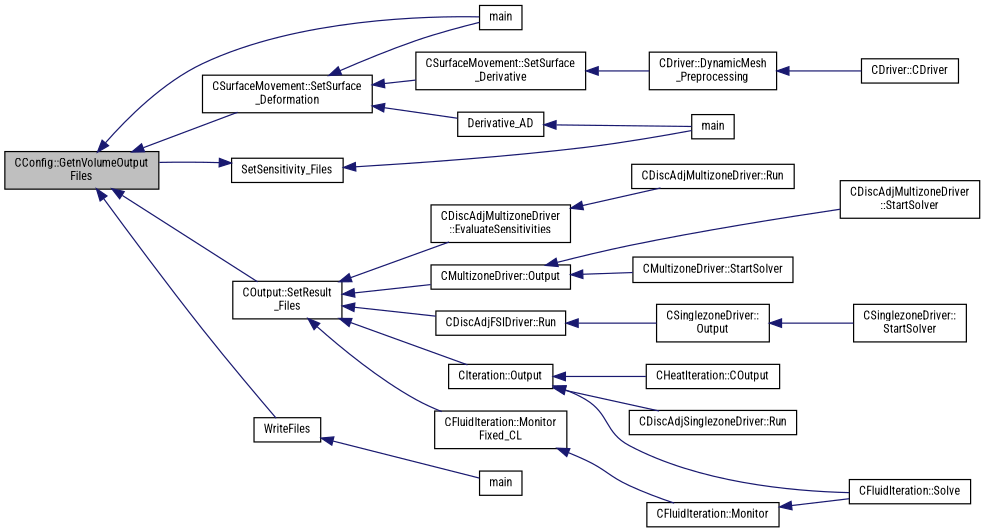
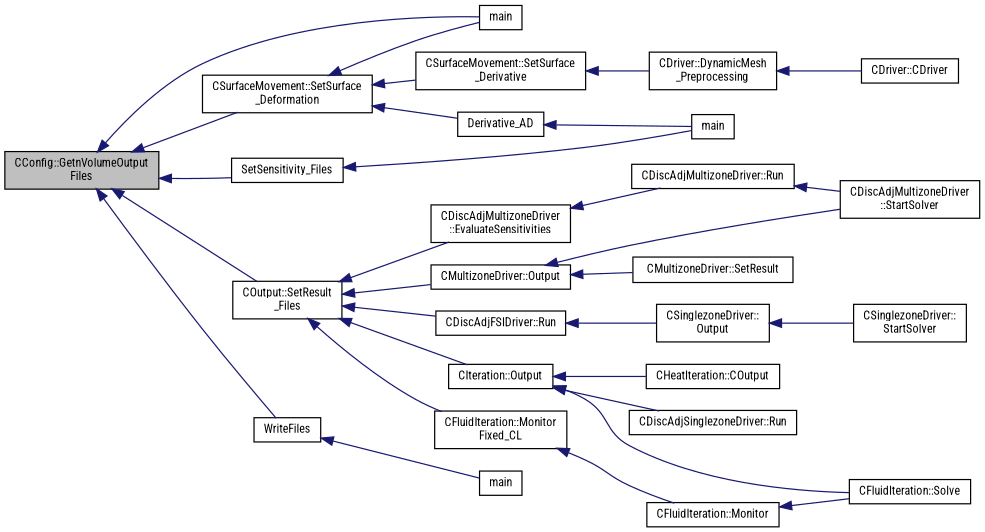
(189, 162) -> (202, 178)
none -> (823, 189)
(713, 270) -> (713, 270)
